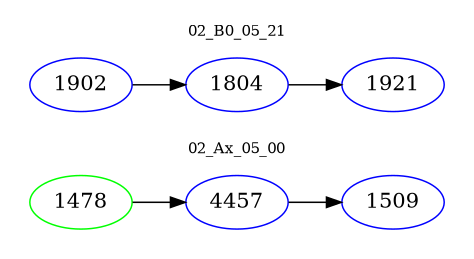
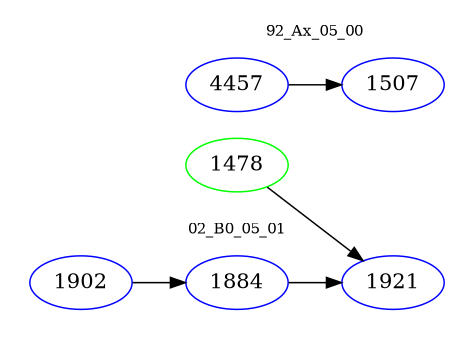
(237, 32) -> (237, 230)
(237, 85) -> (237, 283)
(237, 149) -> (315, 32)
(151, 202) -> (317, 226)
(393, 202) -> (393, 85)
